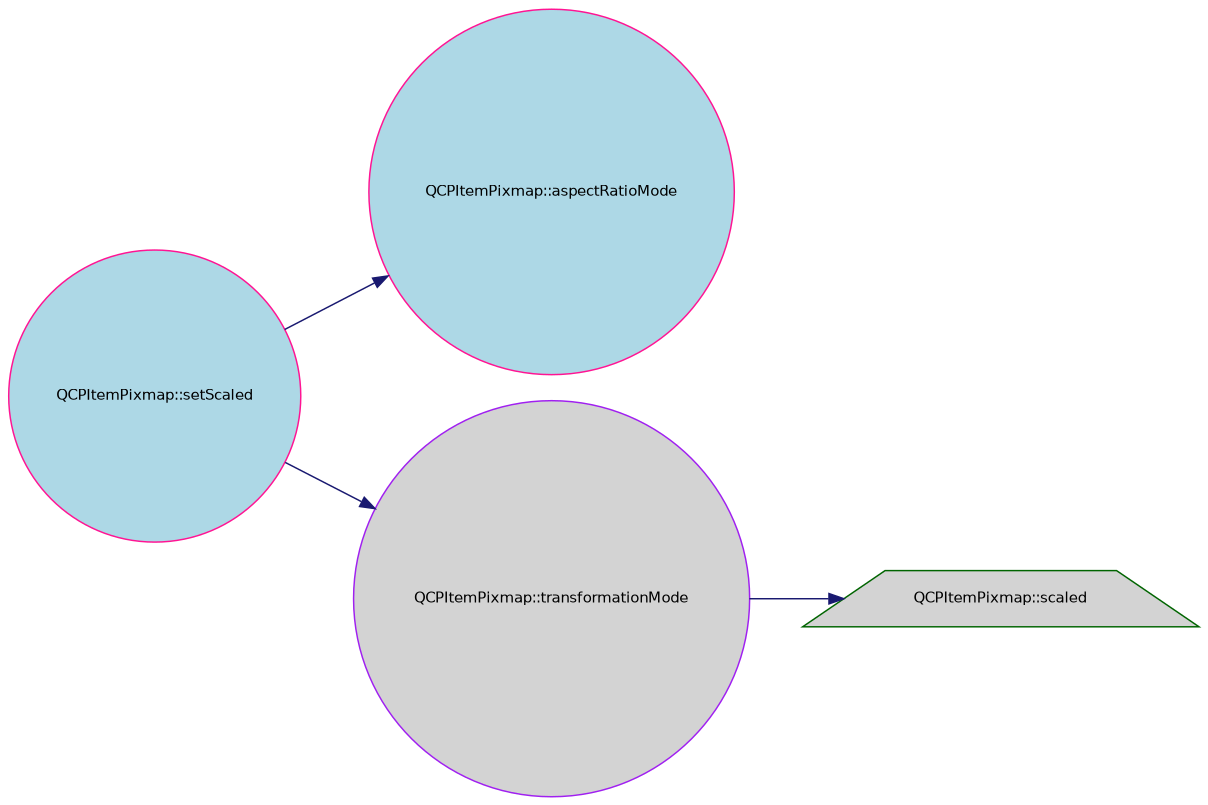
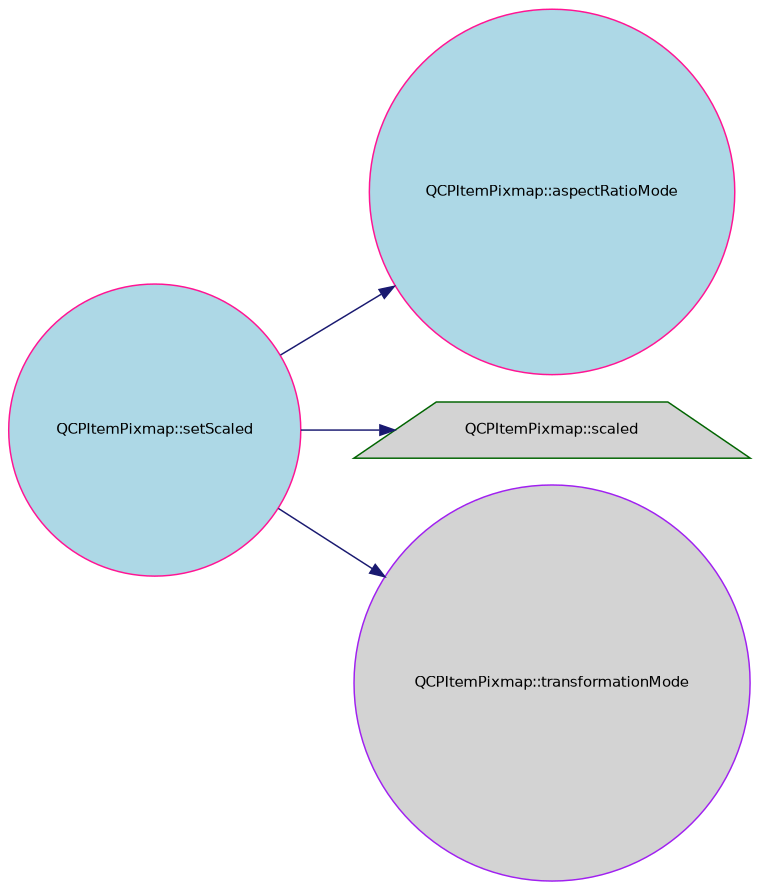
(789, 599) -> (340, 430)
